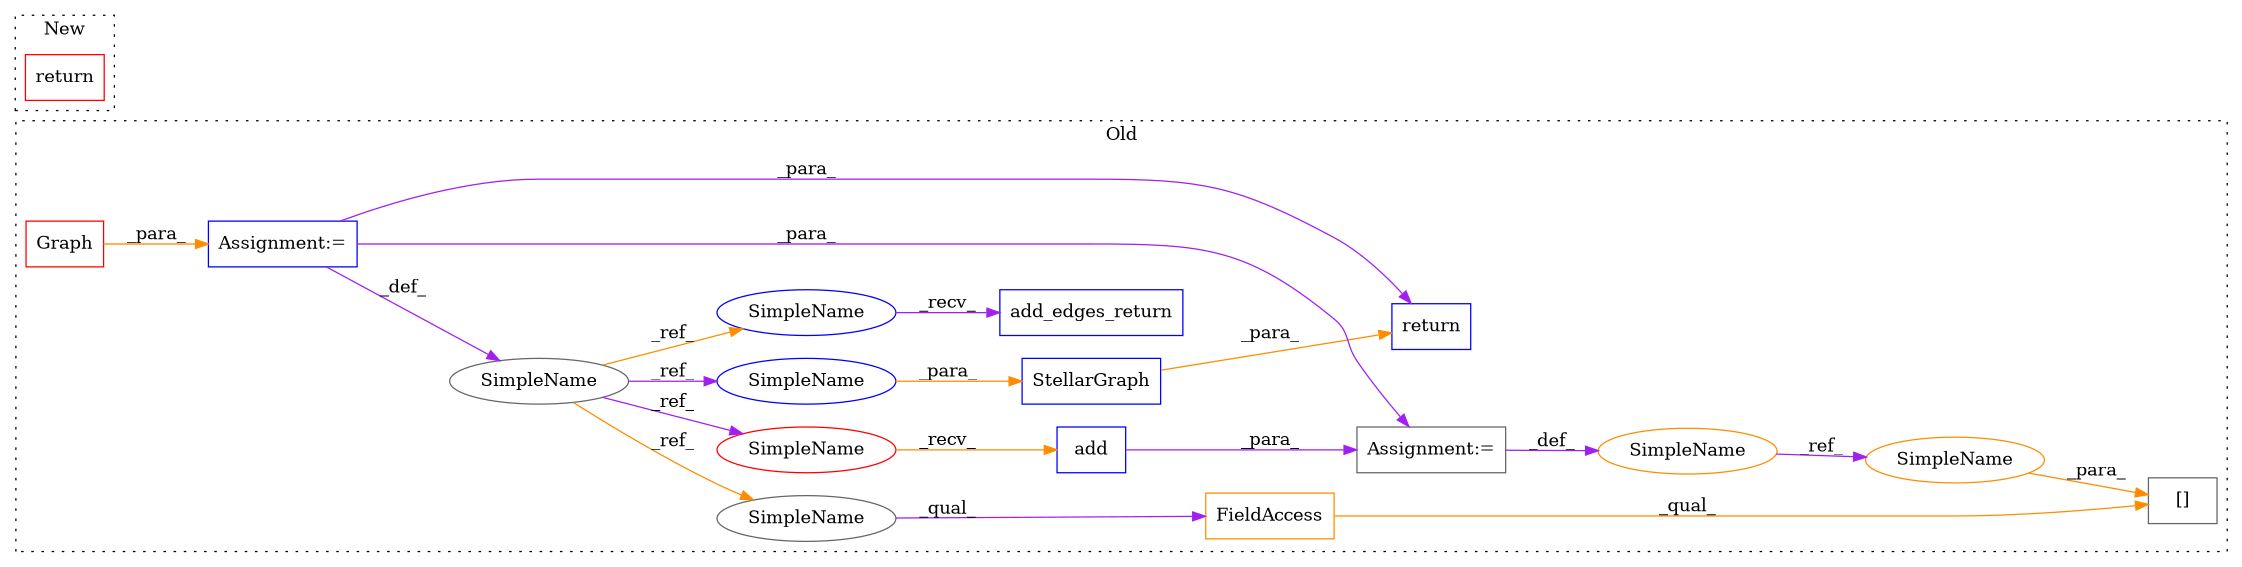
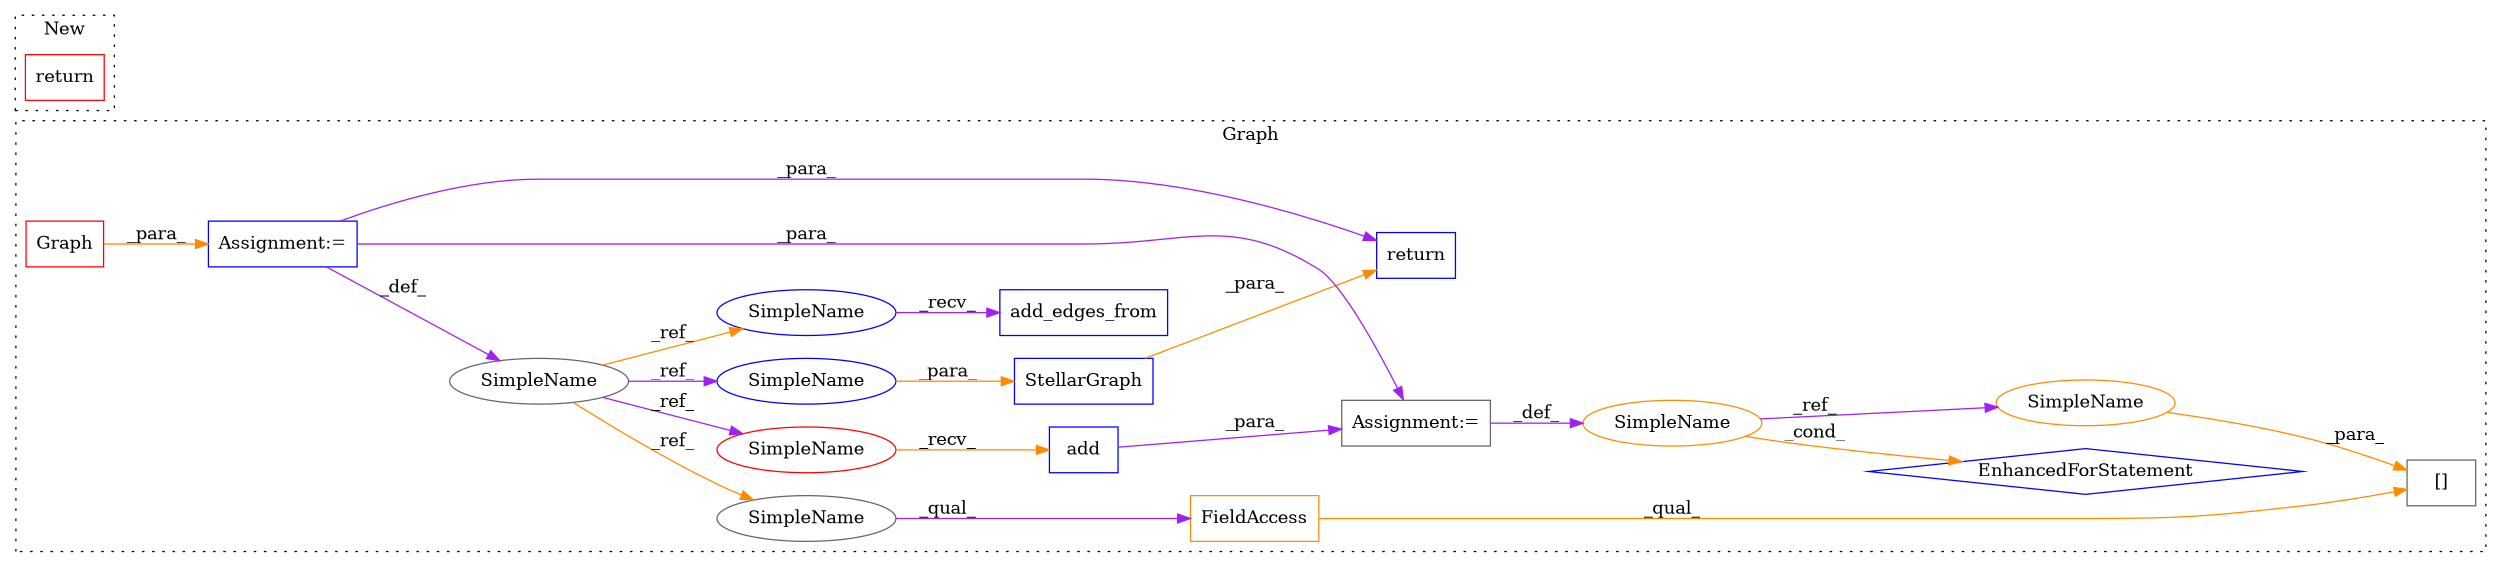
(1122, 135) -> (1251, 135)
(1091, 313) -> (1084, 313)
none -> (2086, 471)
